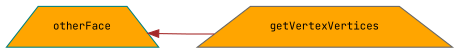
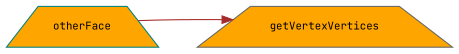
(187, 34) -> (180, 20)
